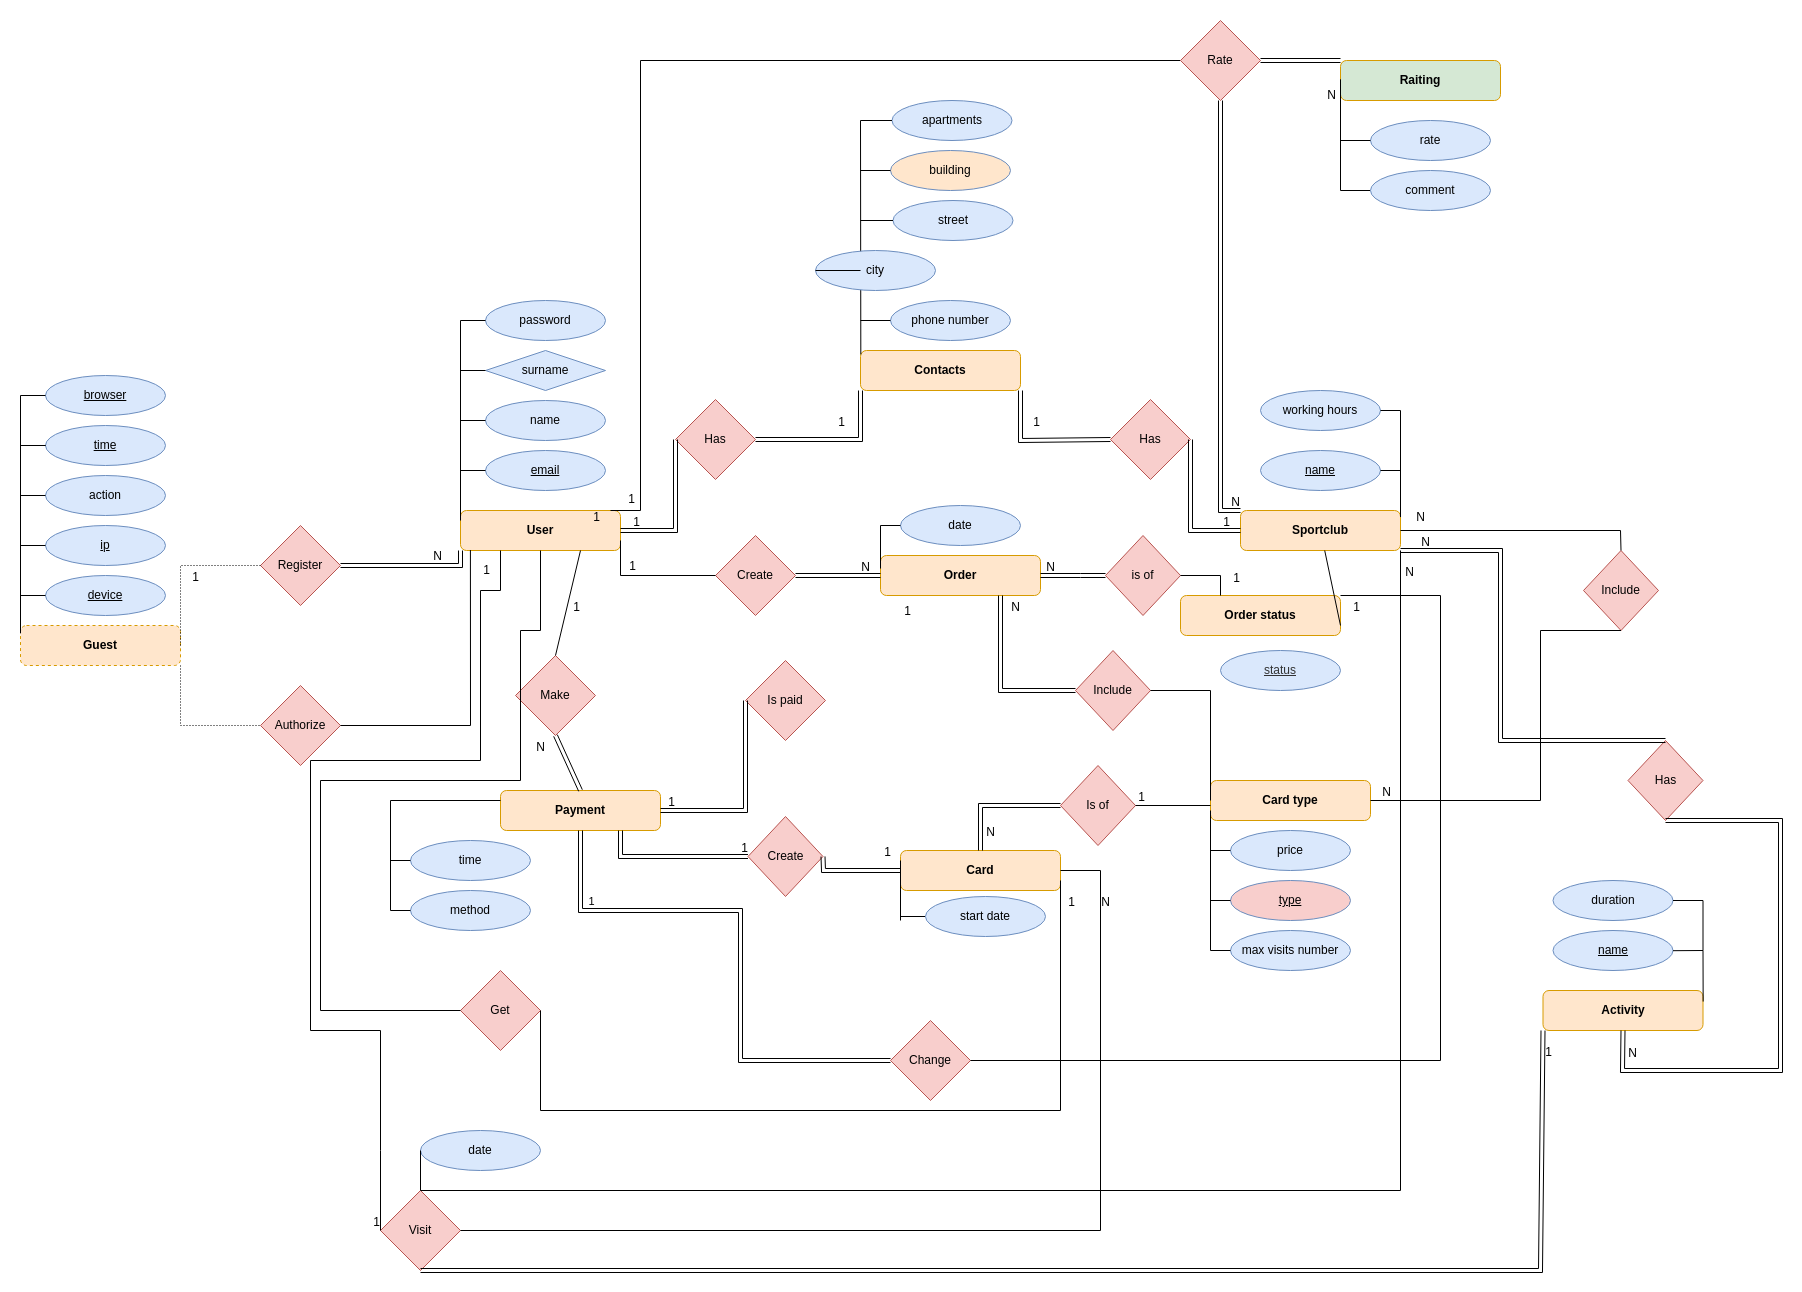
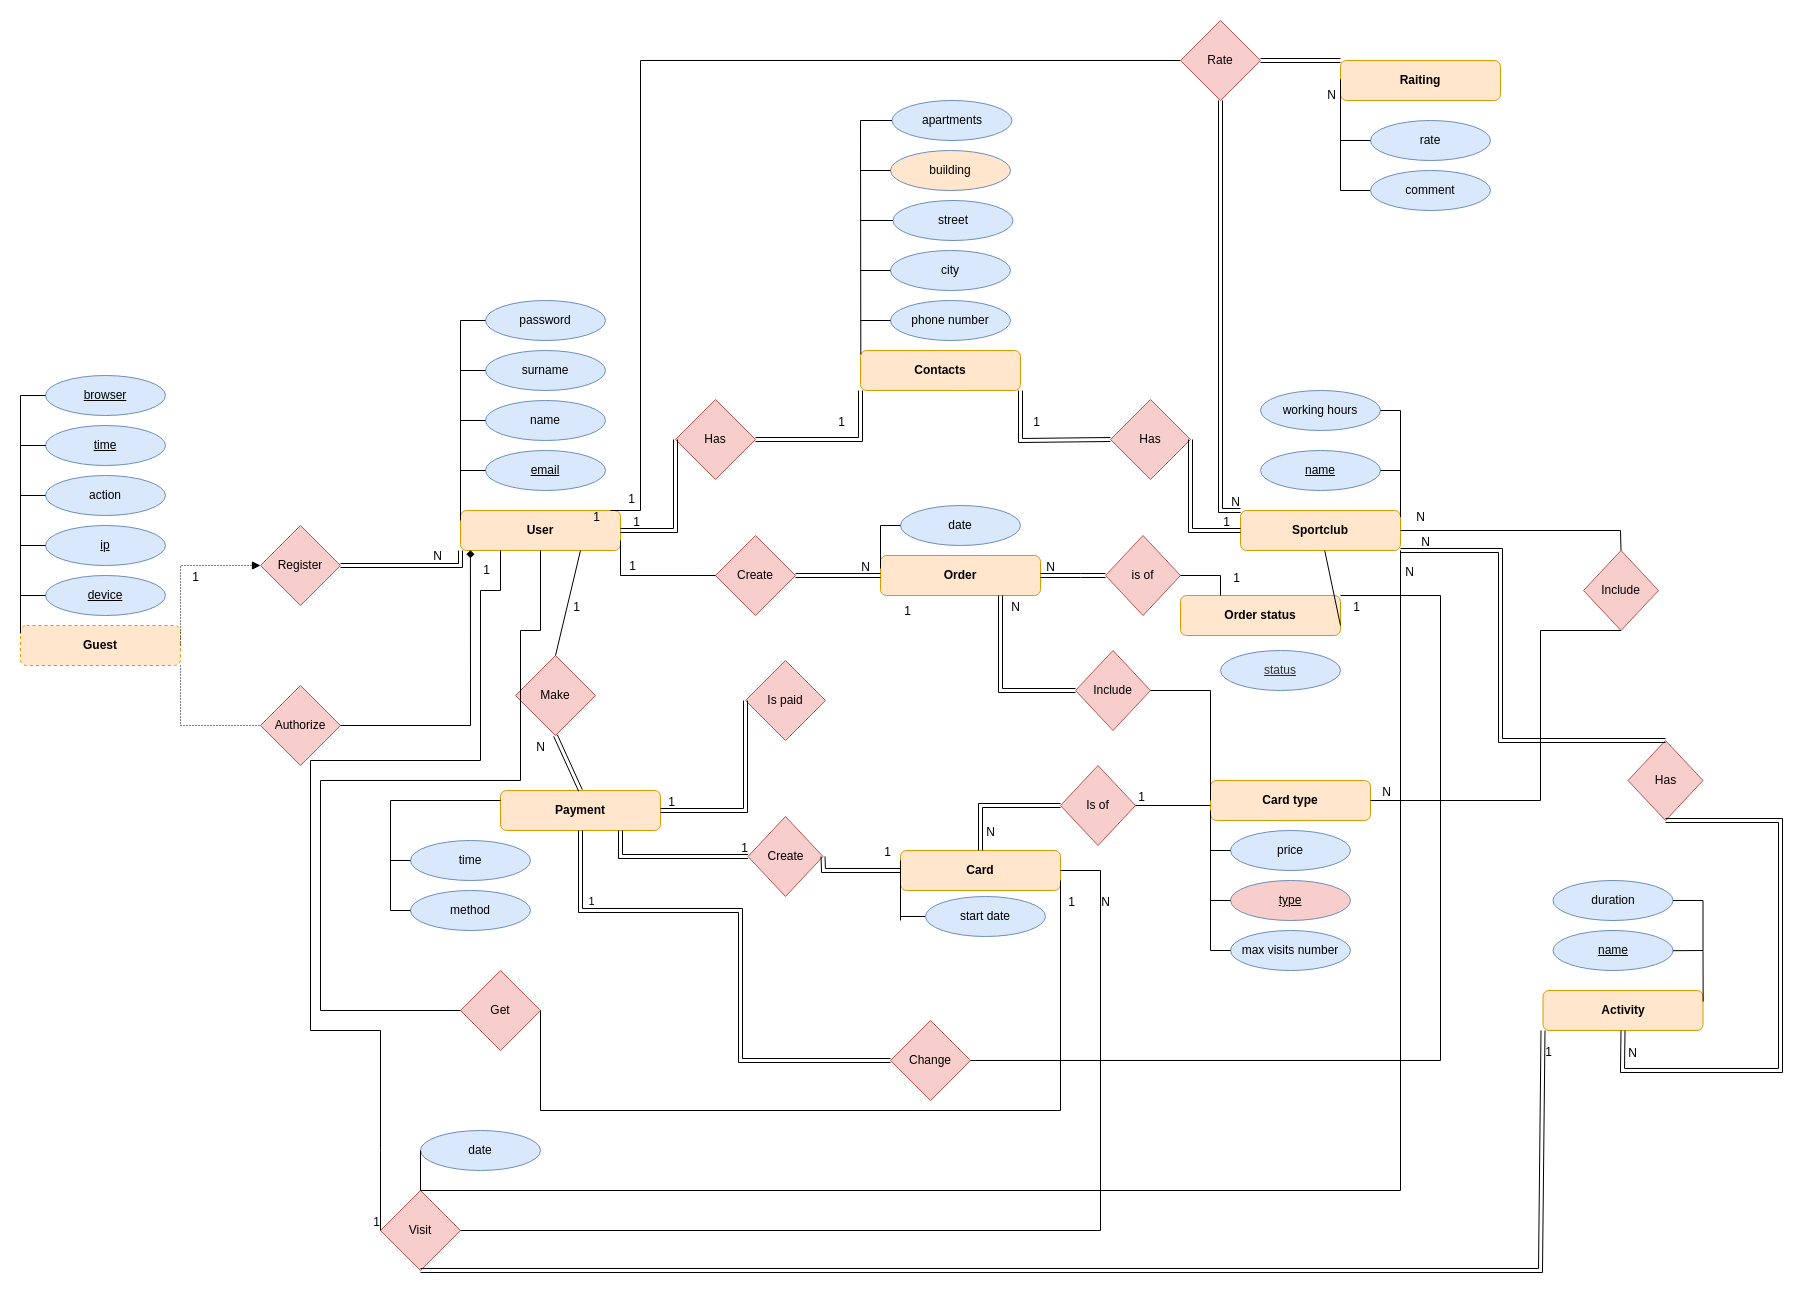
(1421, 81) -> (1421, 81)
(876, 271) -> (951, 271)
(546, 371) -> (546, 371)
(470, 554) -> (470, 558)
(255, 566) -> (251, 566)
